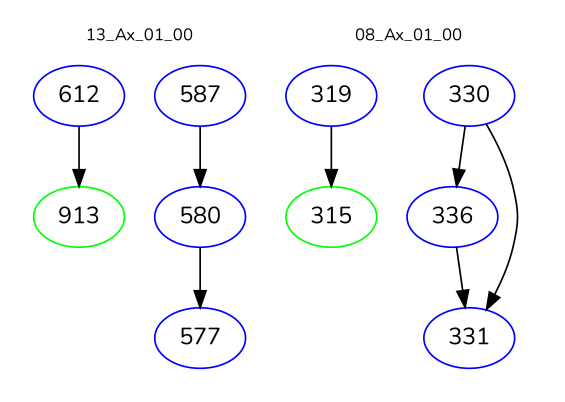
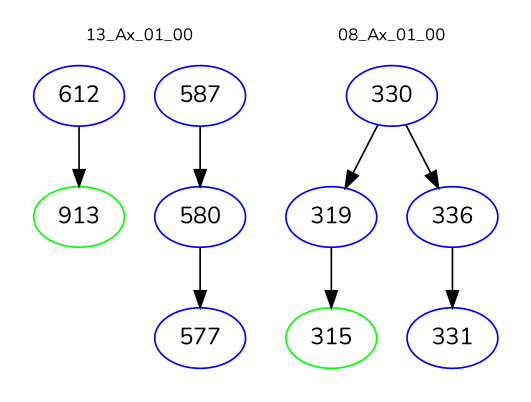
(517, 208) -> (365, 149)
